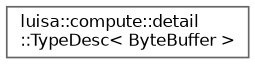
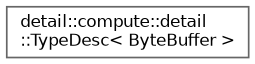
(128, 32) -> (128, 32)
